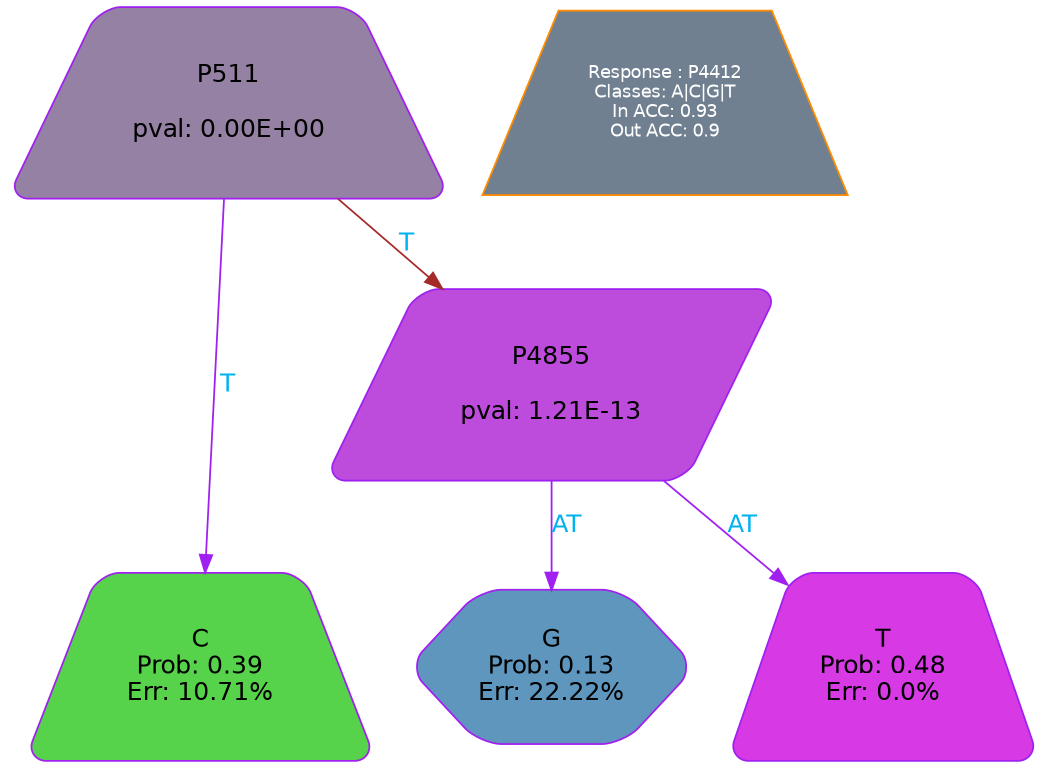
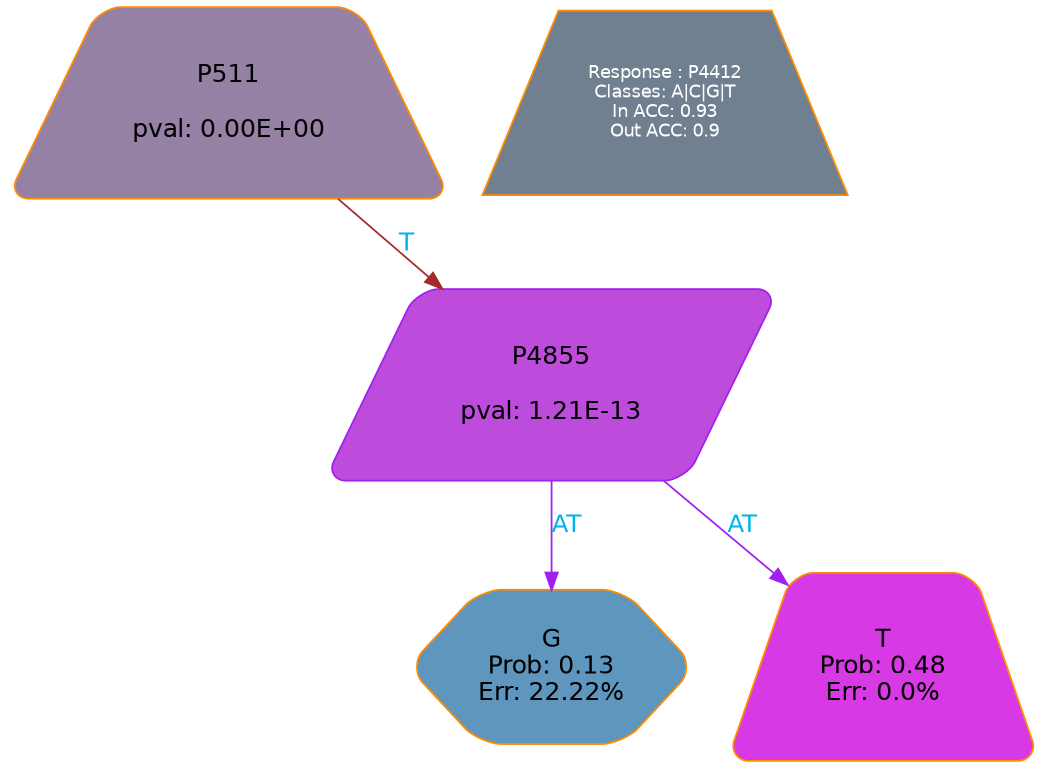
(229, 103) -> (229, 103)
(200, 667) -> none
(552, 667) -> (552, 667)
(883, 667) -> (883, 667)
